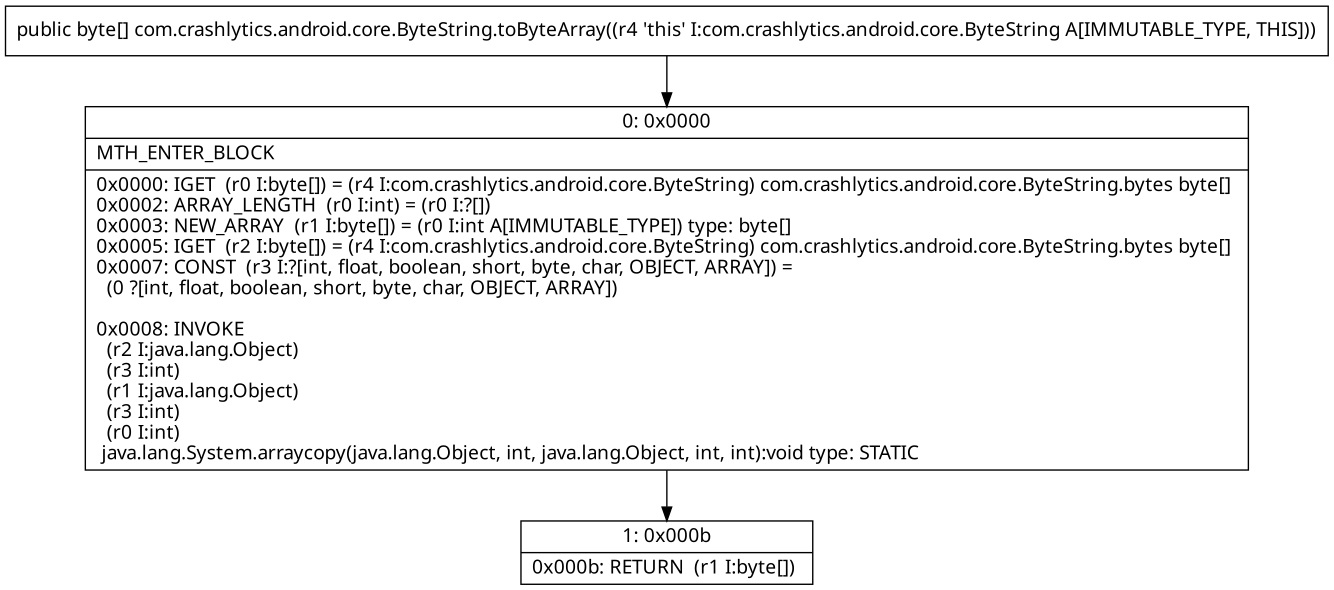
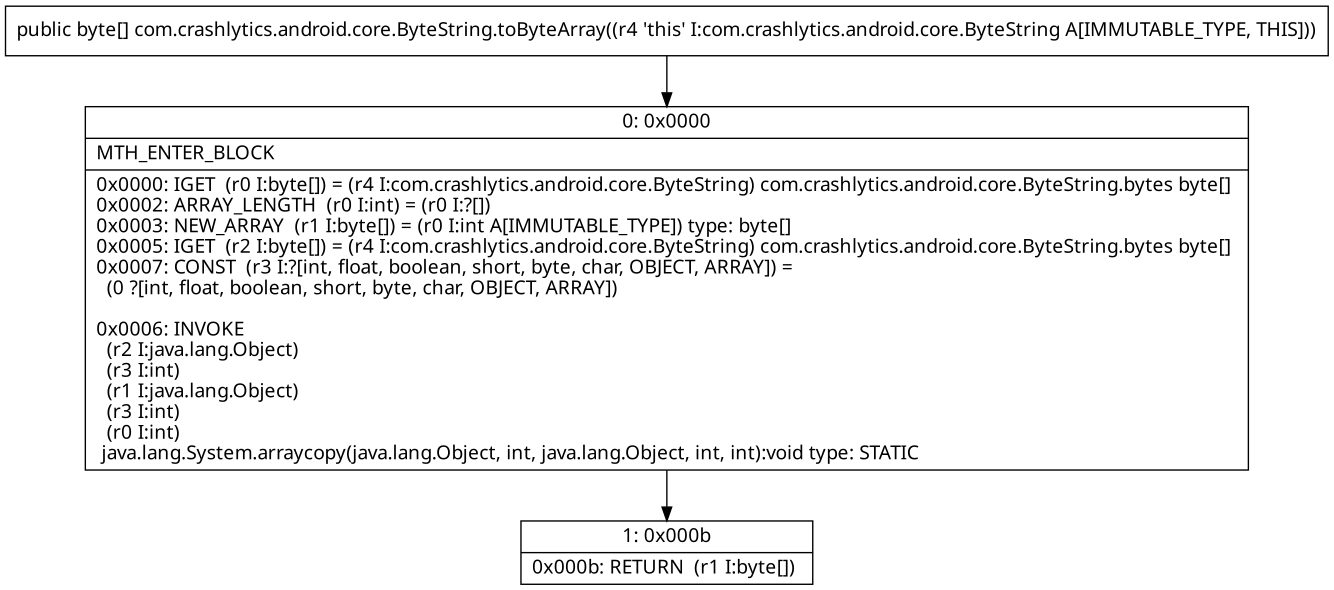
(175, 330) -> (175, 330)
